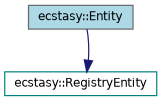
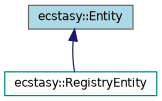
(89, 45) -> (73, 57)
